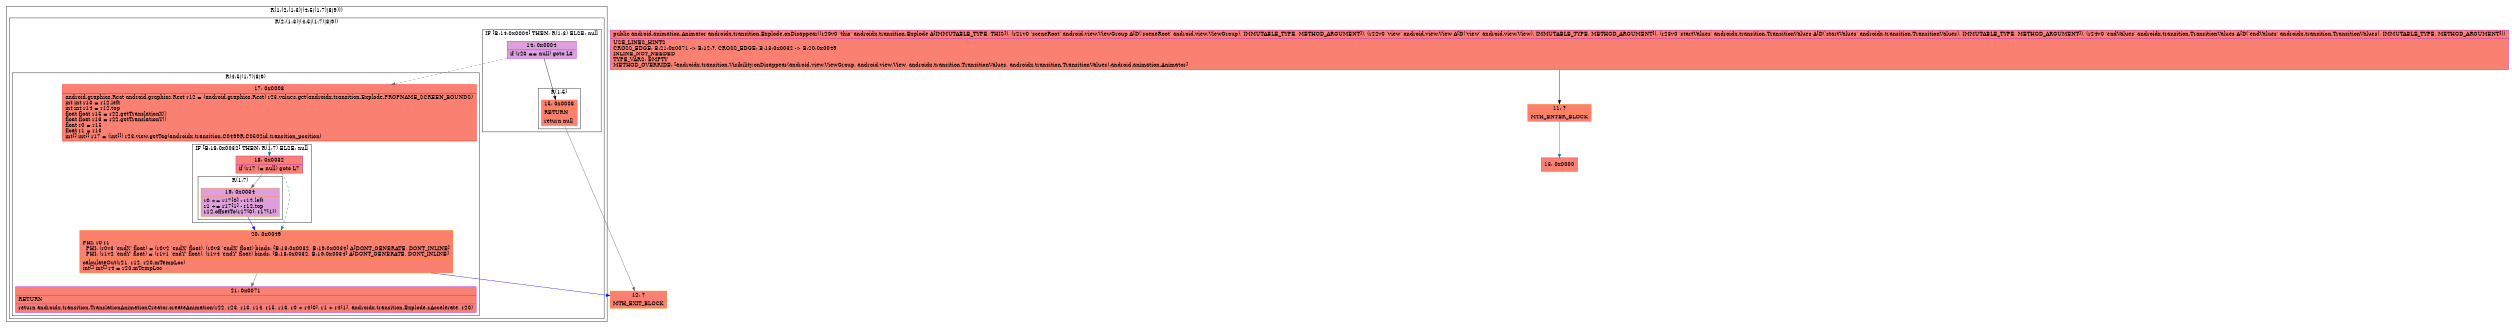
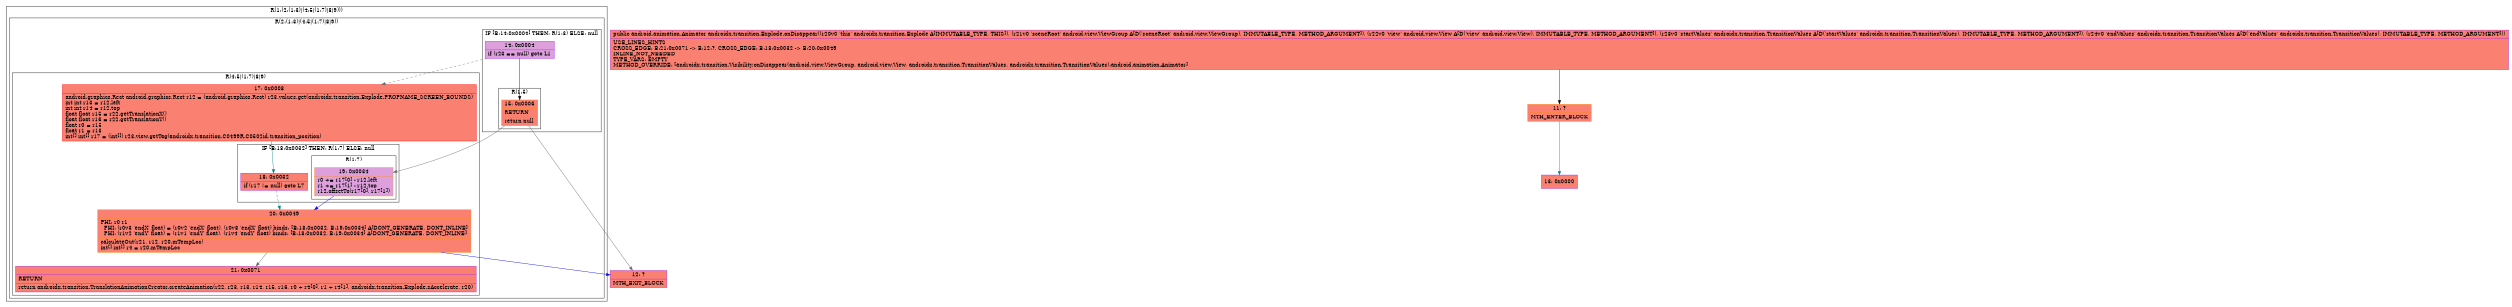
(542, 54) -> (520, 54)
(258, 179) -> (453, 153)
(639, 300) -> (639, 279)
